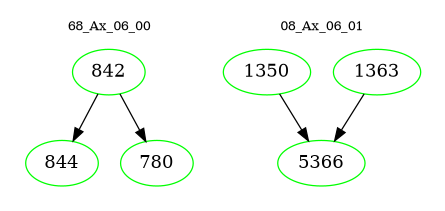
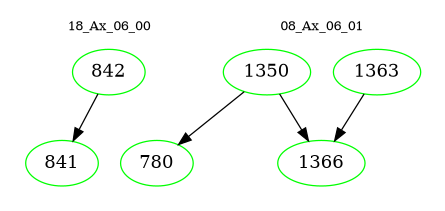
(109, 27) -> (109, 27)
(130, 112) -> (222, 110)
(62, 163) -> (62, 163)
(321, 163) -> (321, 163)
